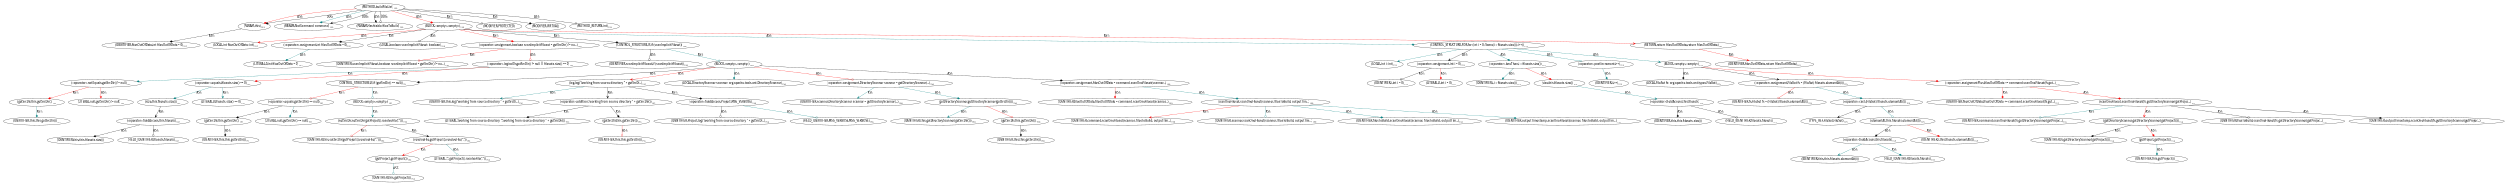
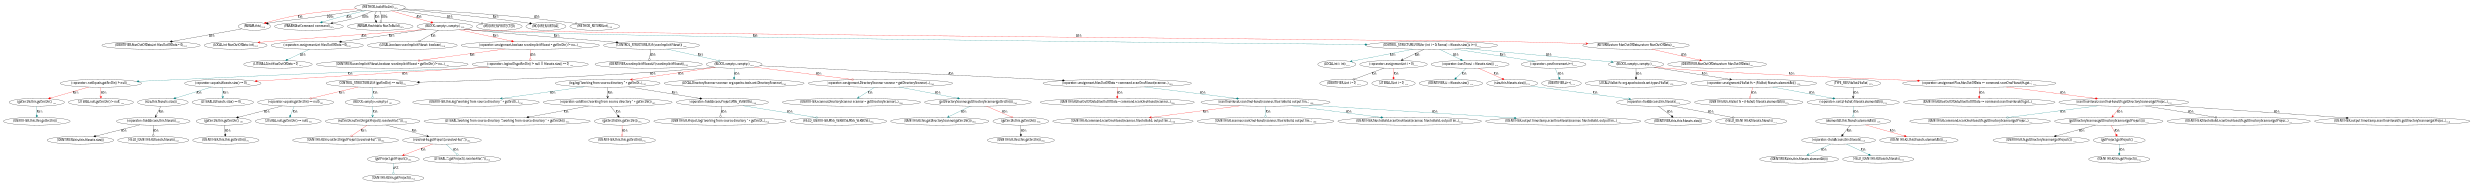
(129, 83) -> (129, 83)
(1853, 111) -> (1853, 92)
